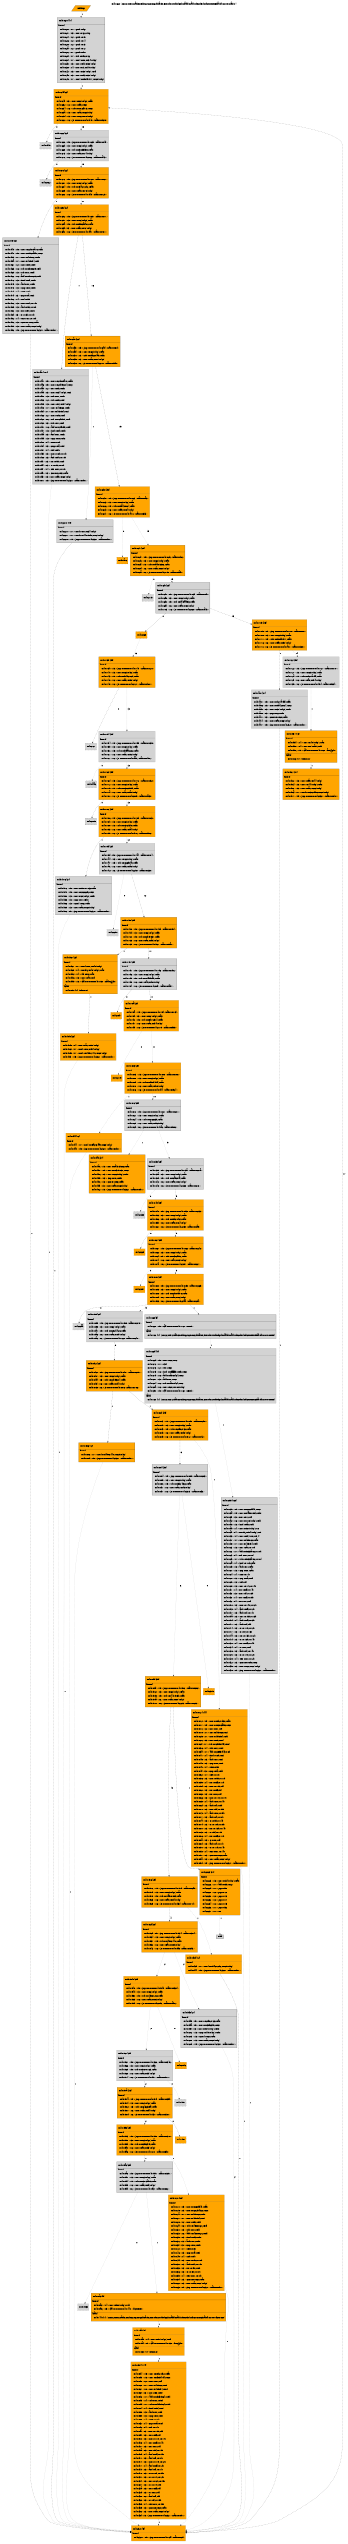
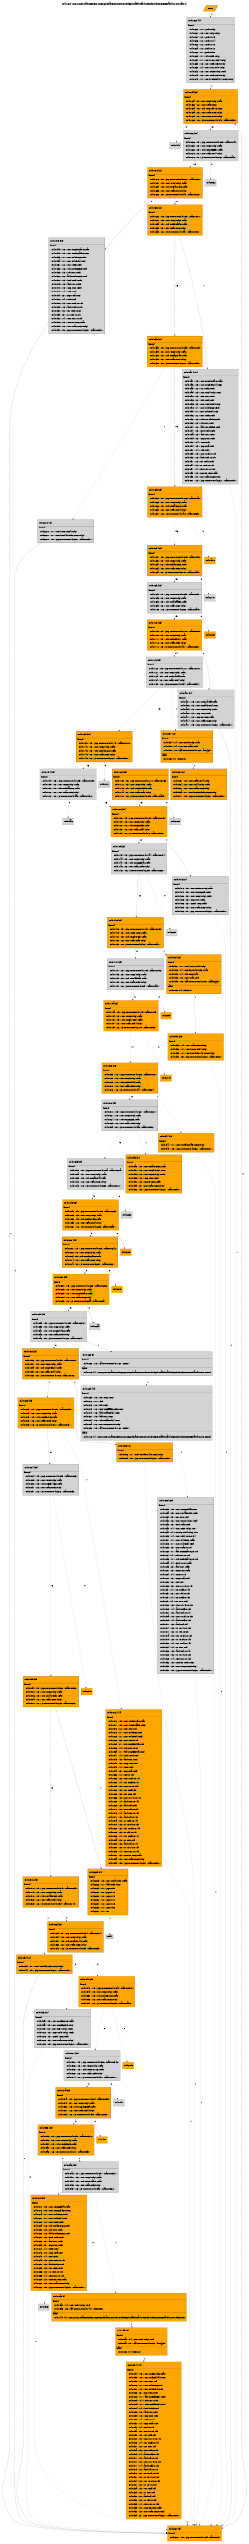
(81, 8) -> (211, 8)
(137, 647) -> (140, 709)
(127, 765) -> (103, 803)
(194, 1309) -> (99, 1347)
